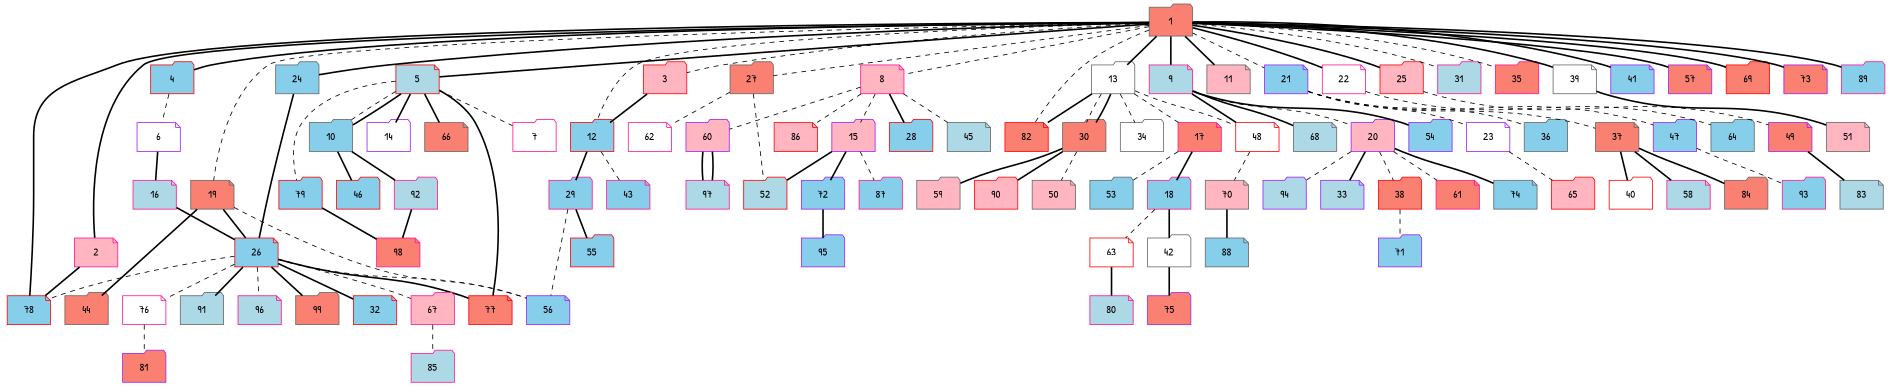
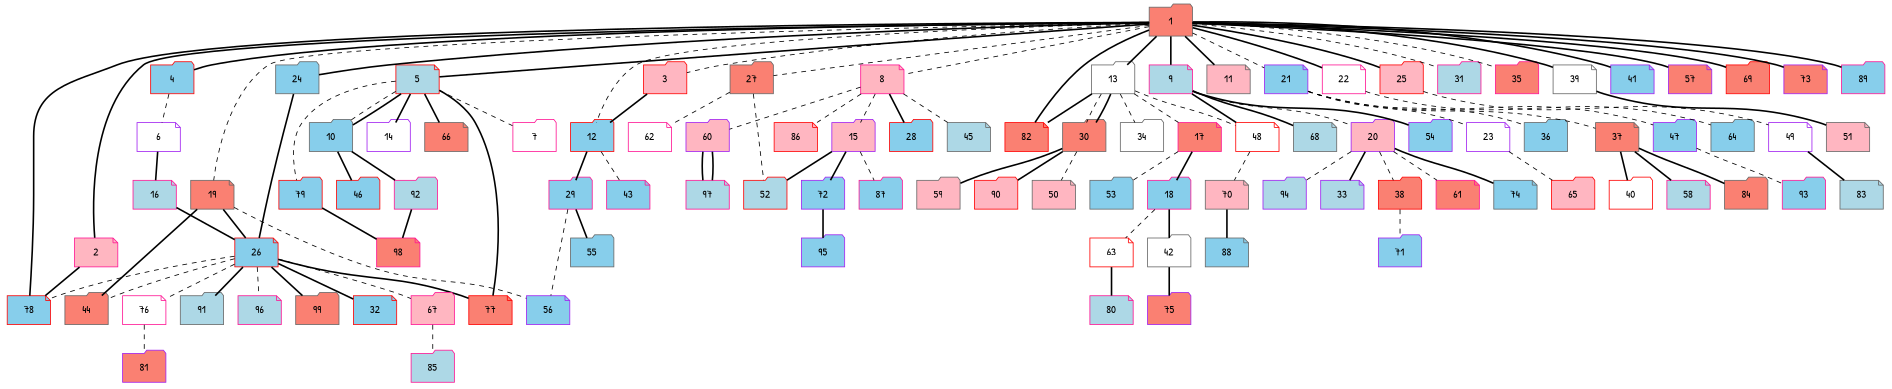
(1083, 66) -> (1083, 66)
(1790, 137) -> (1790, 137)
(592, 252) -> (592, 252)
(403, 278) -> (171, 277)
